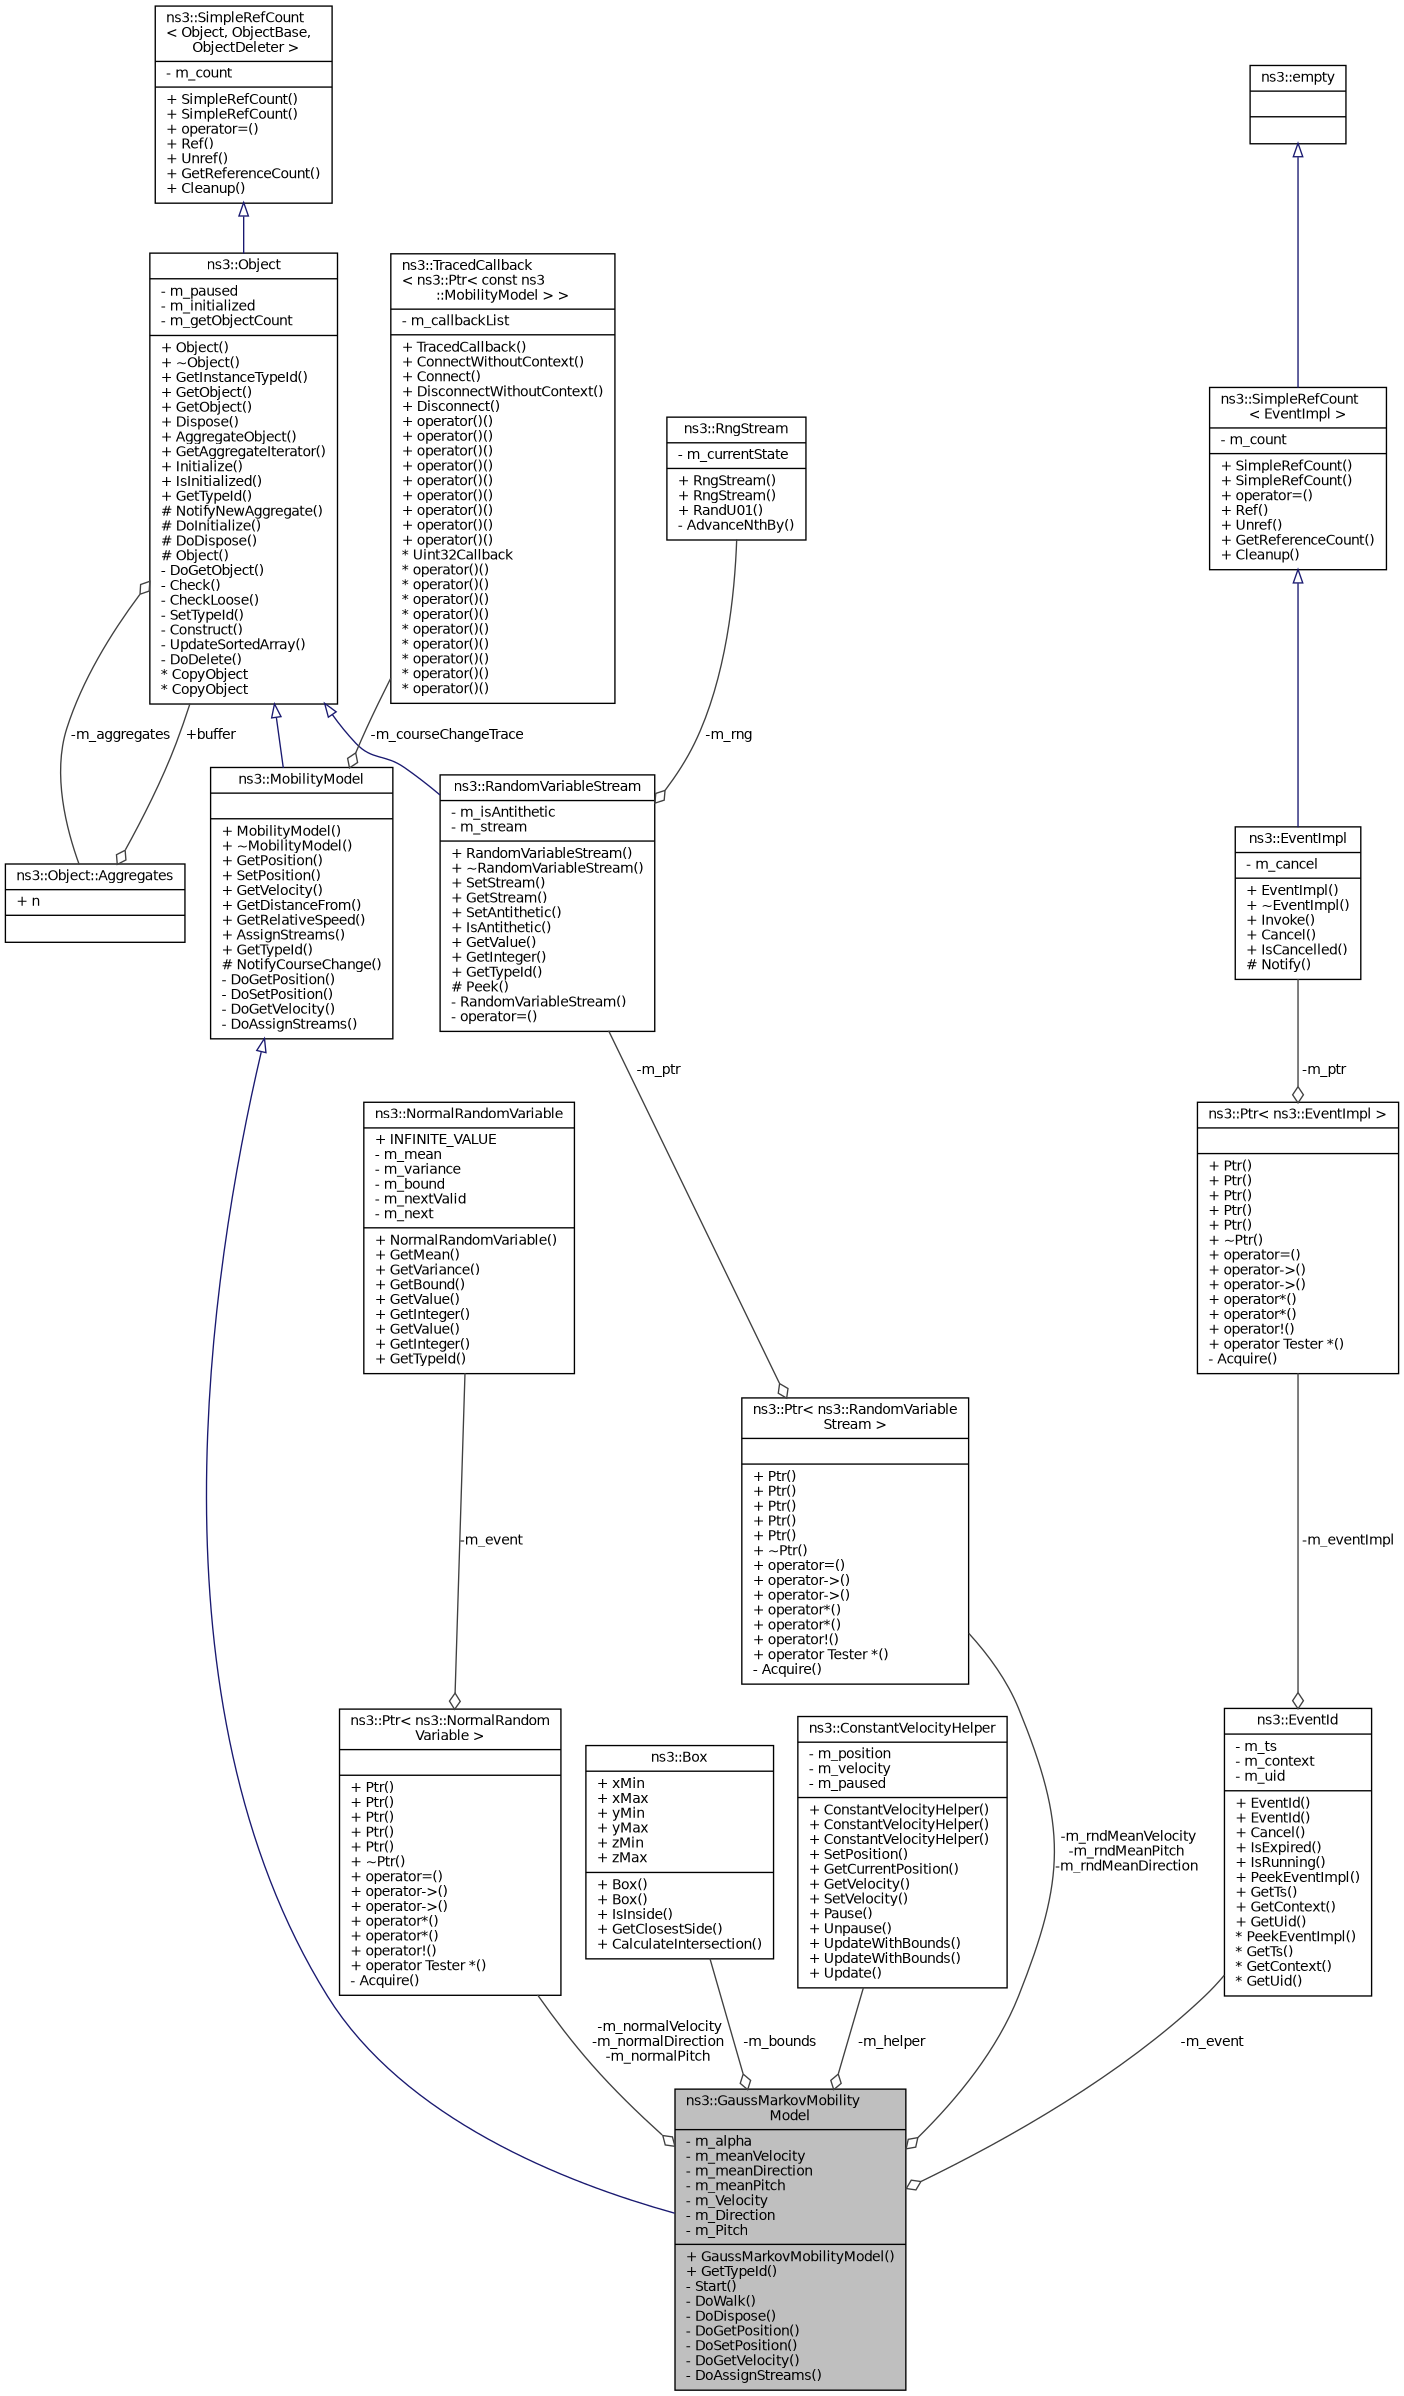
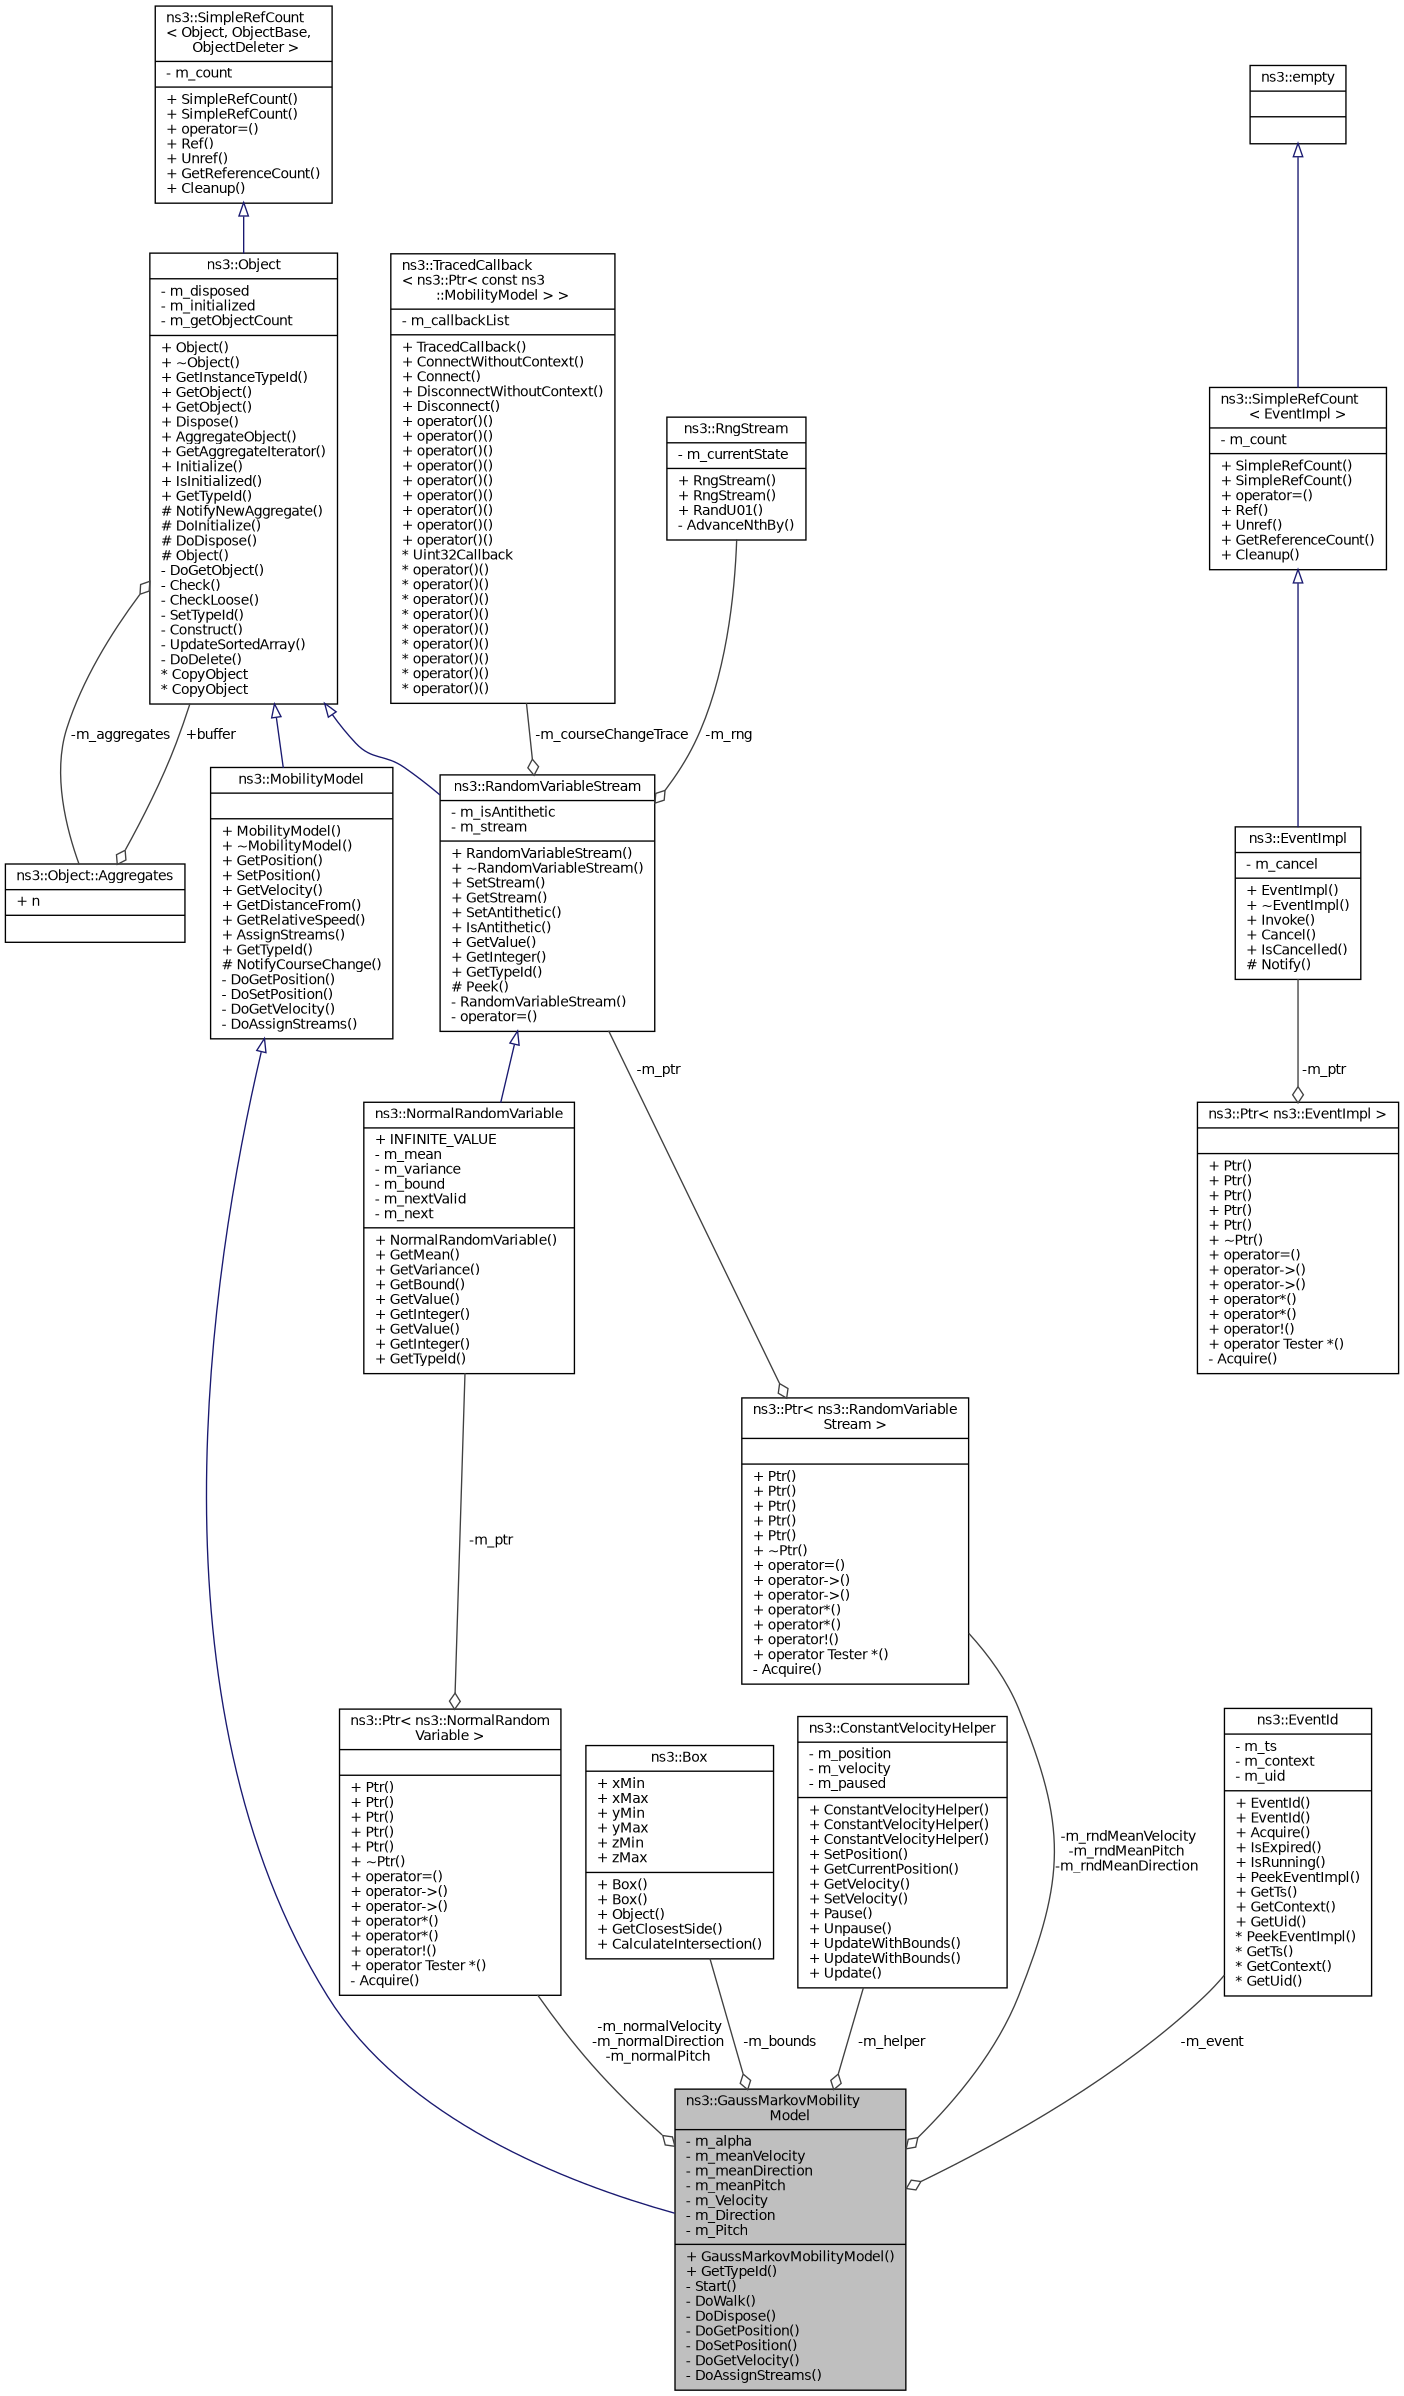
(200, 292) -> (205, 292)
(373, 715) -> (529, 731)
none -> (508, 1074)
(1298, 1533) -> none
(489, 1541) -> (489, 1541)
(1270, 1833) -> (1273, 1833)
(635, 1915) -> (631, 1915)
